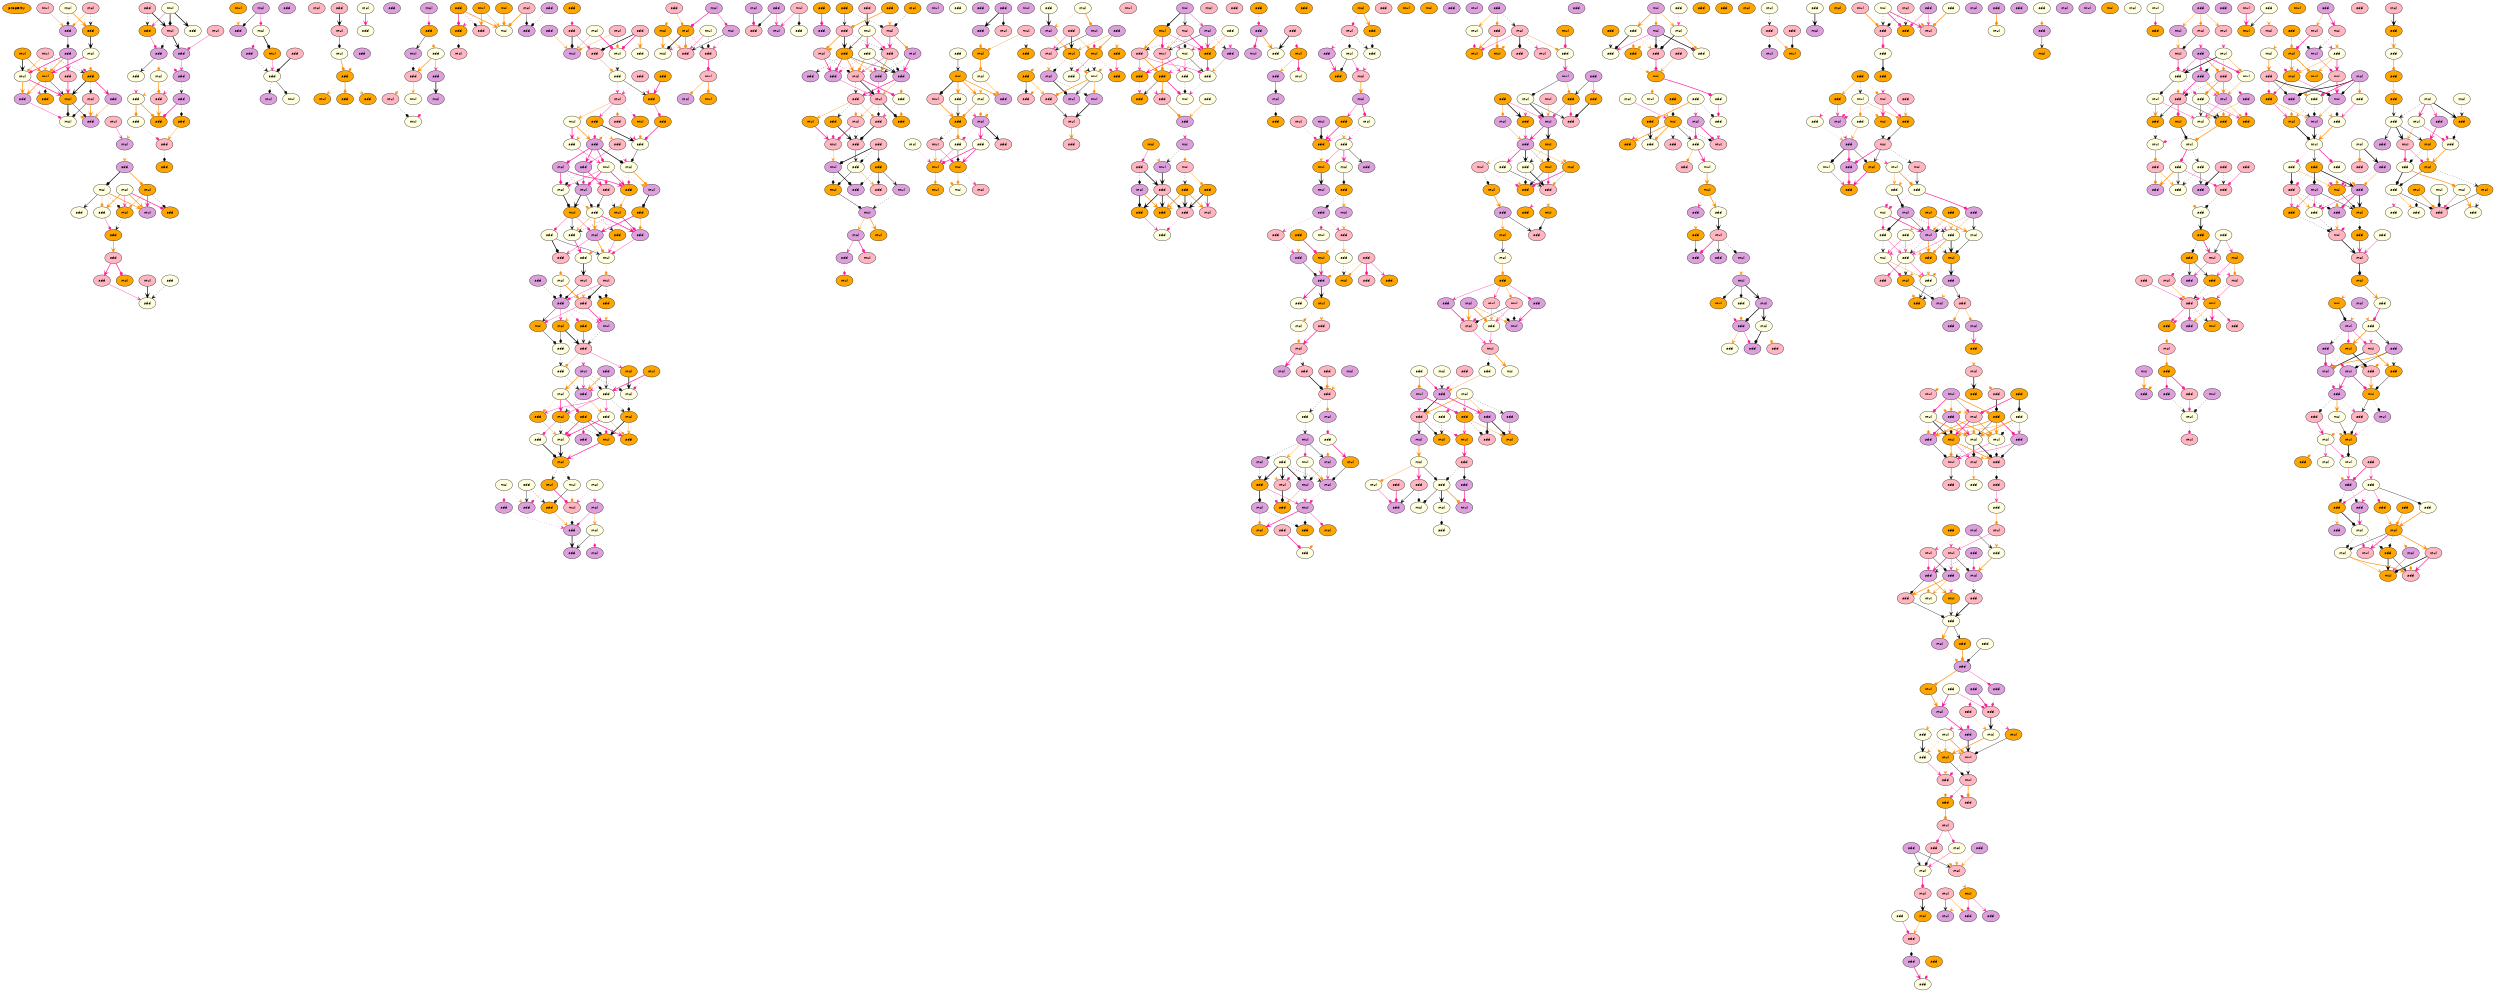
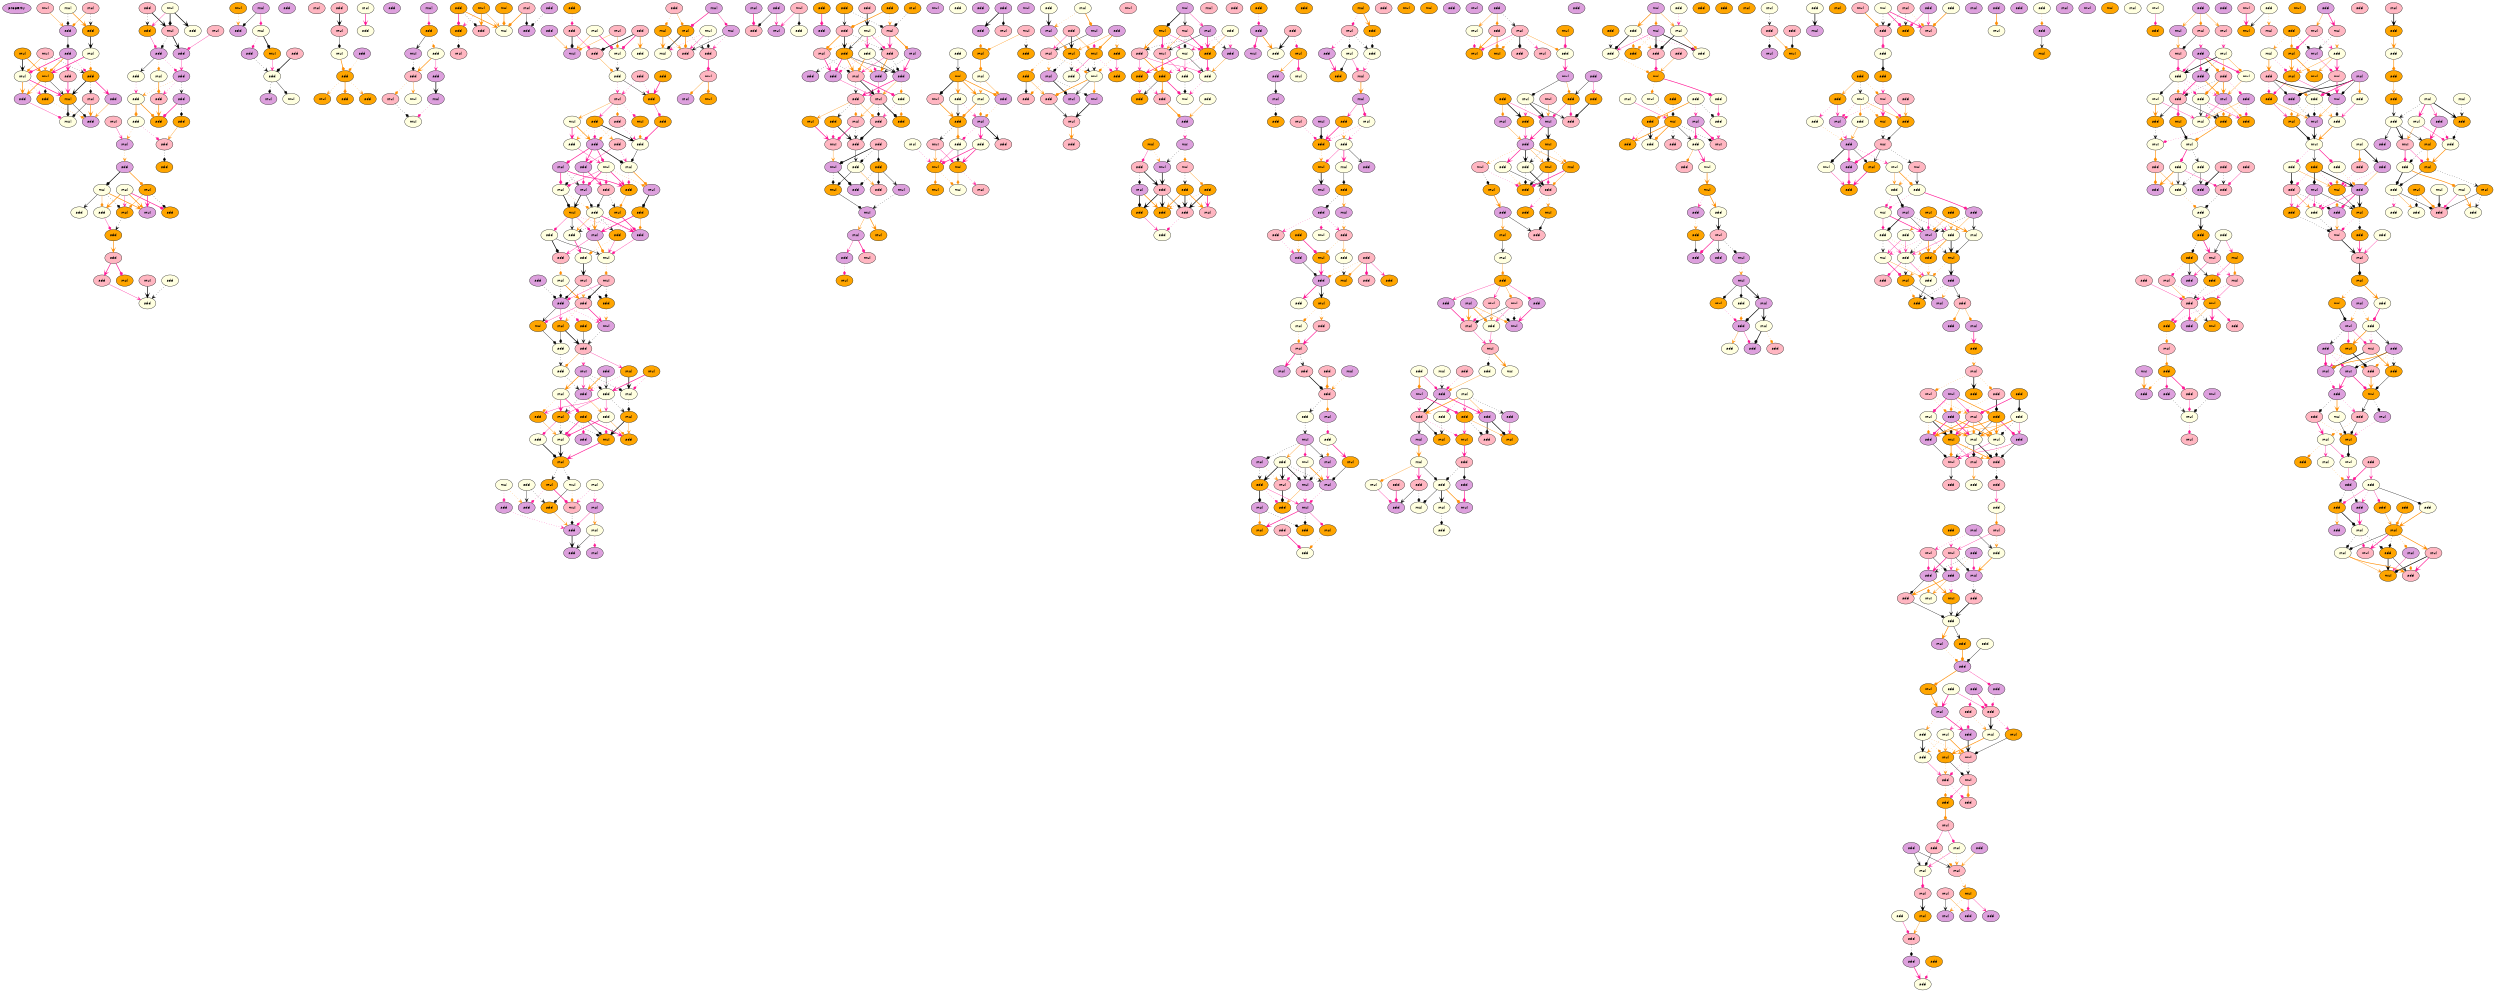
(17, 8) -> (17, 8)
